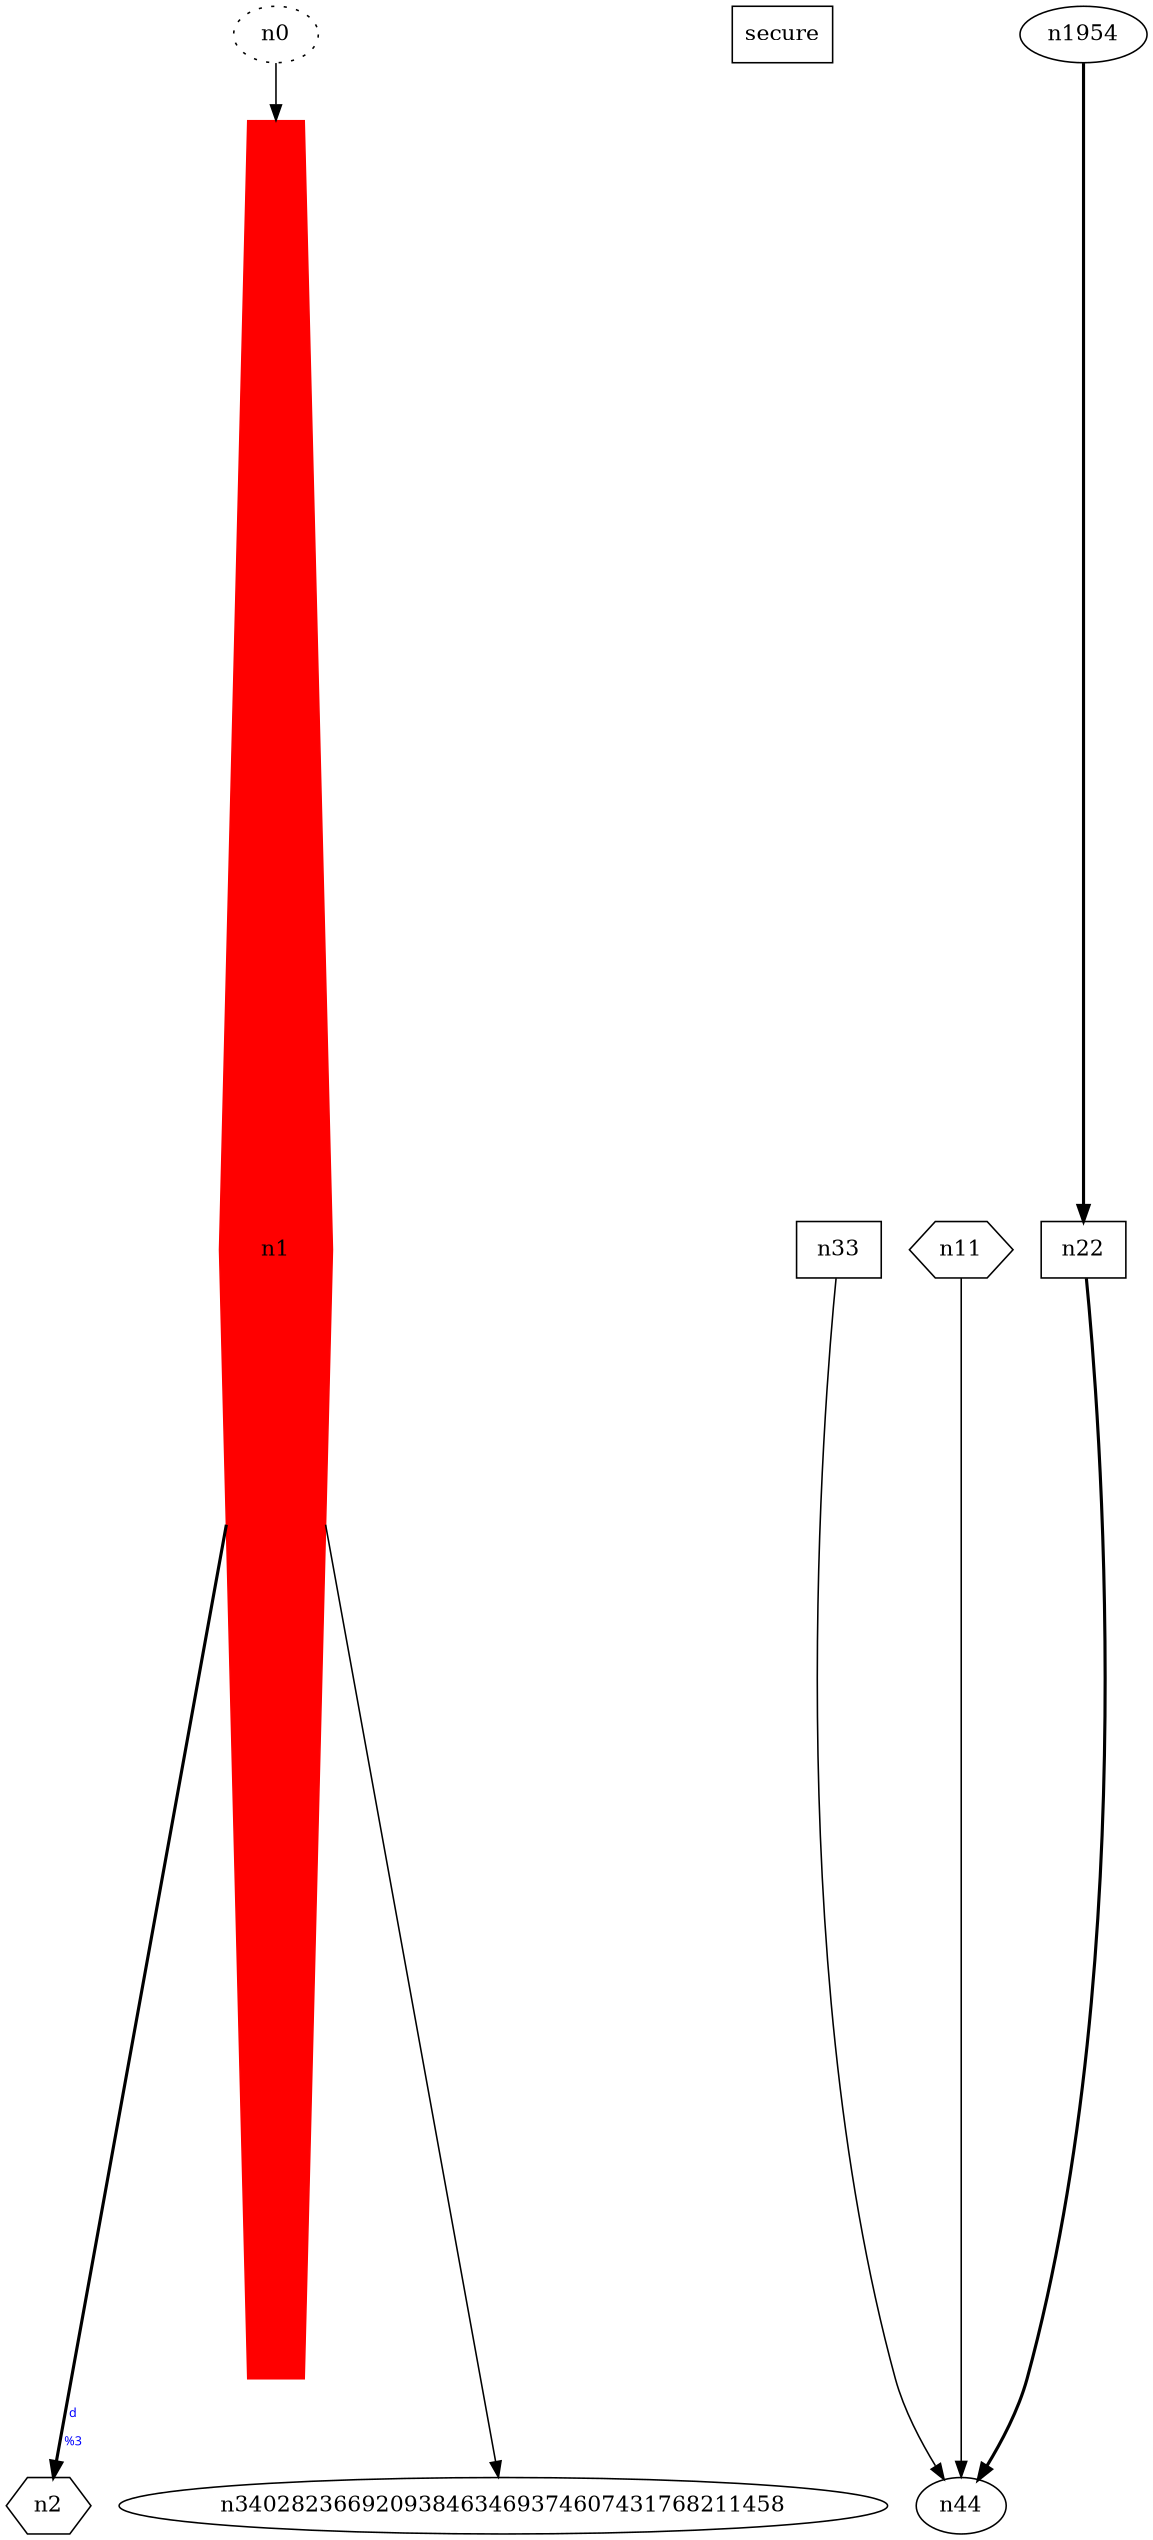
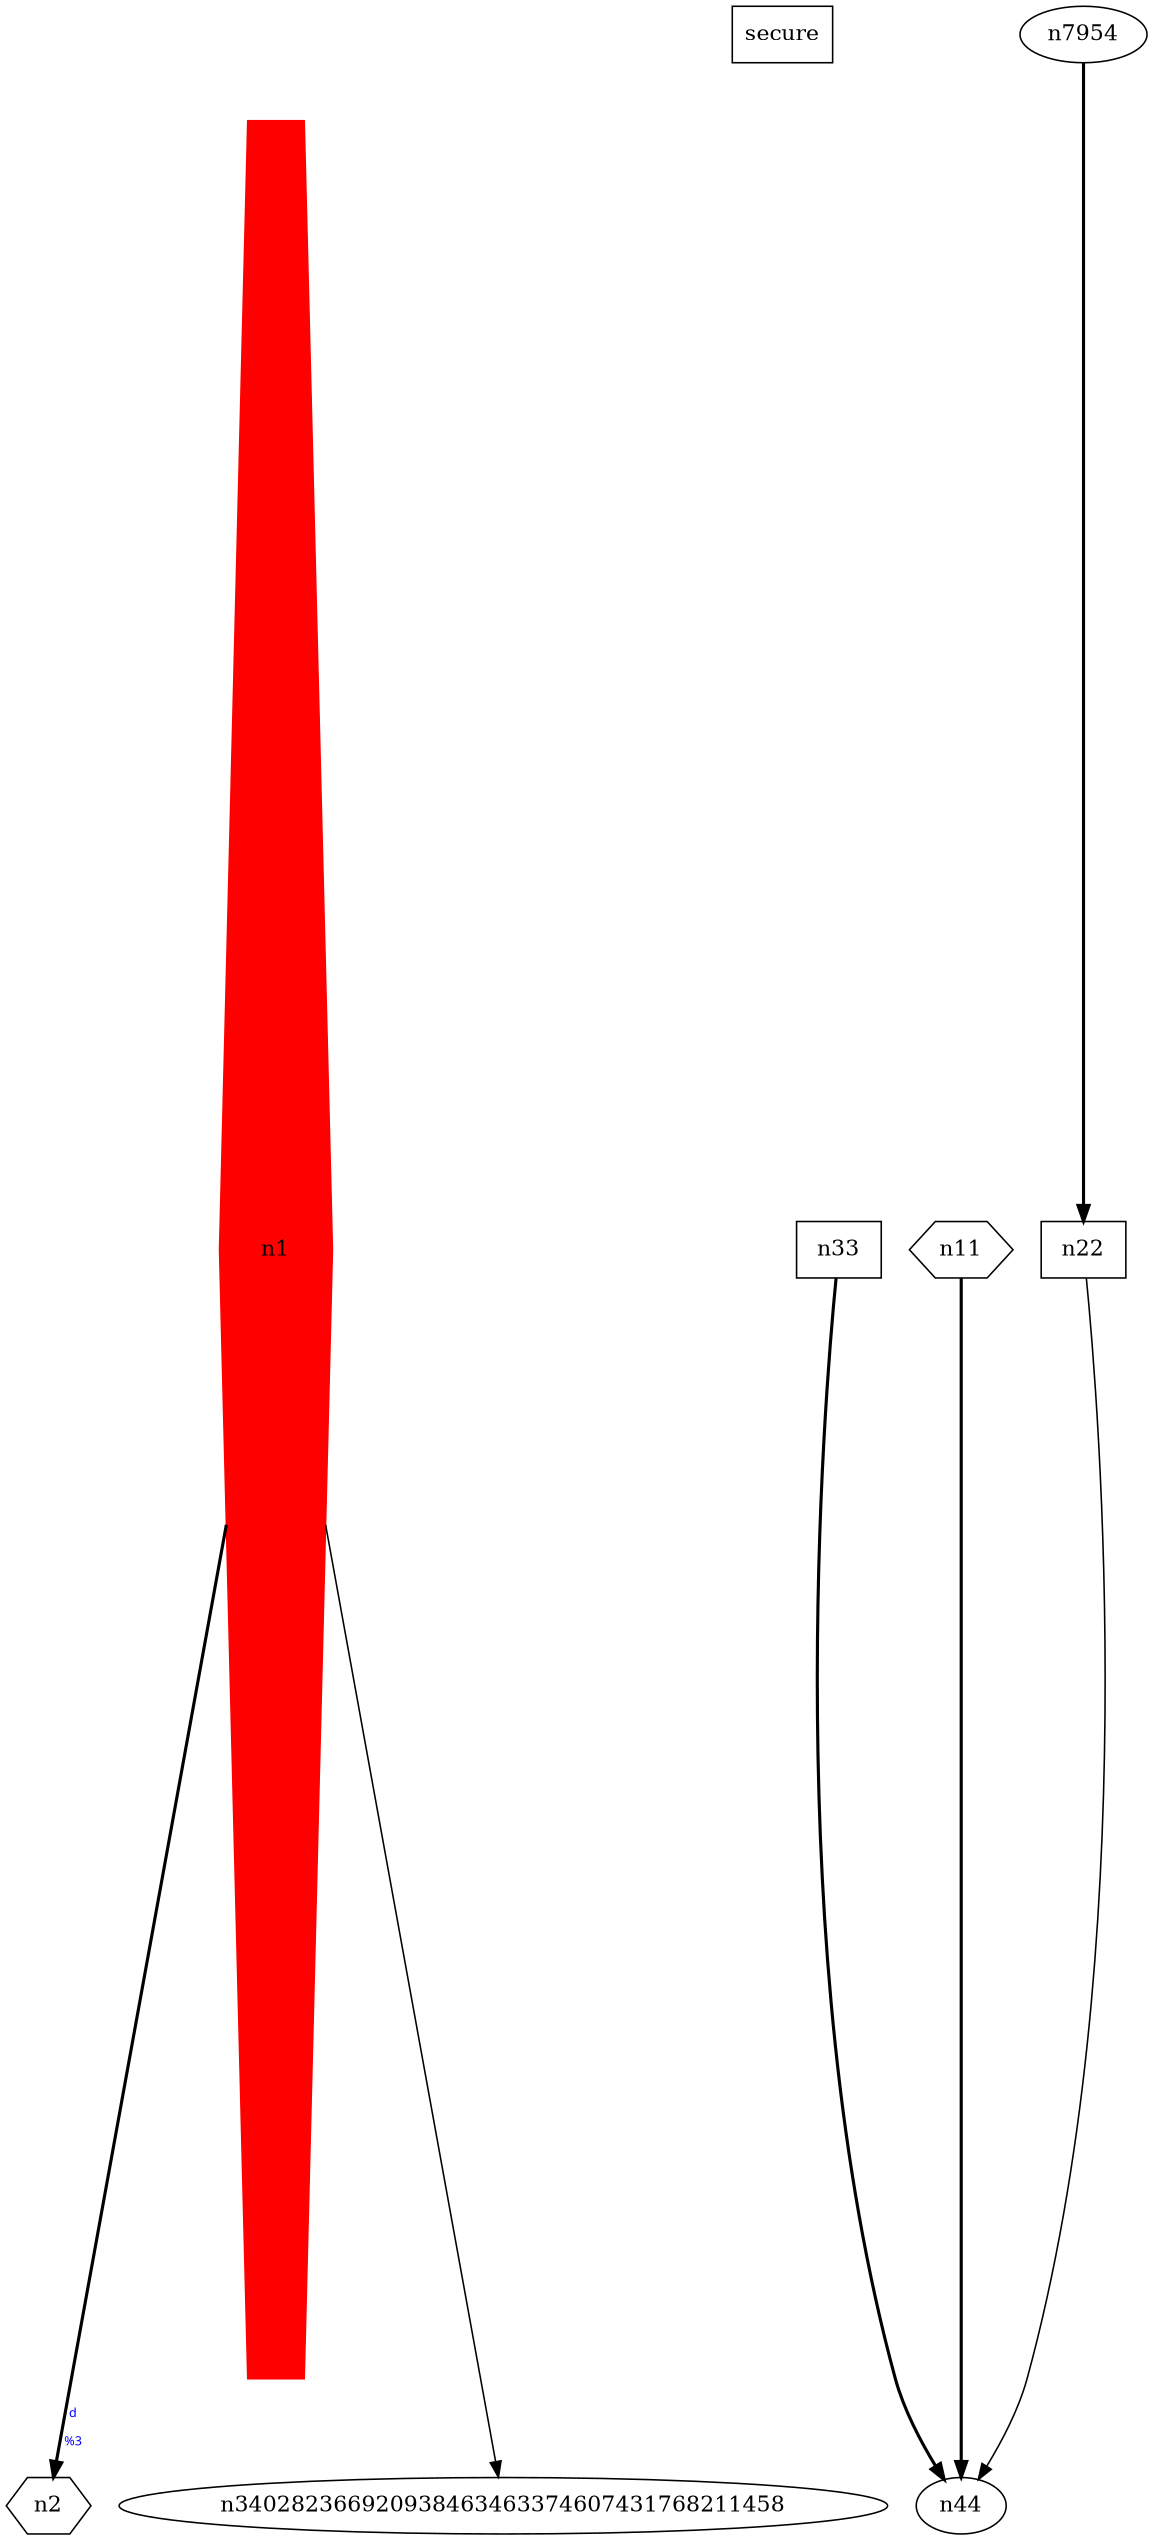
(276, 34) -> none
(1084, 34) -> (1084, 34)
(961, 1870) -> (961, 1870)
(822, 1879) -> (822, 1879)
(1100, 1879) -> (1100, 1879)
(503, 2506) -> (503, 2506)
